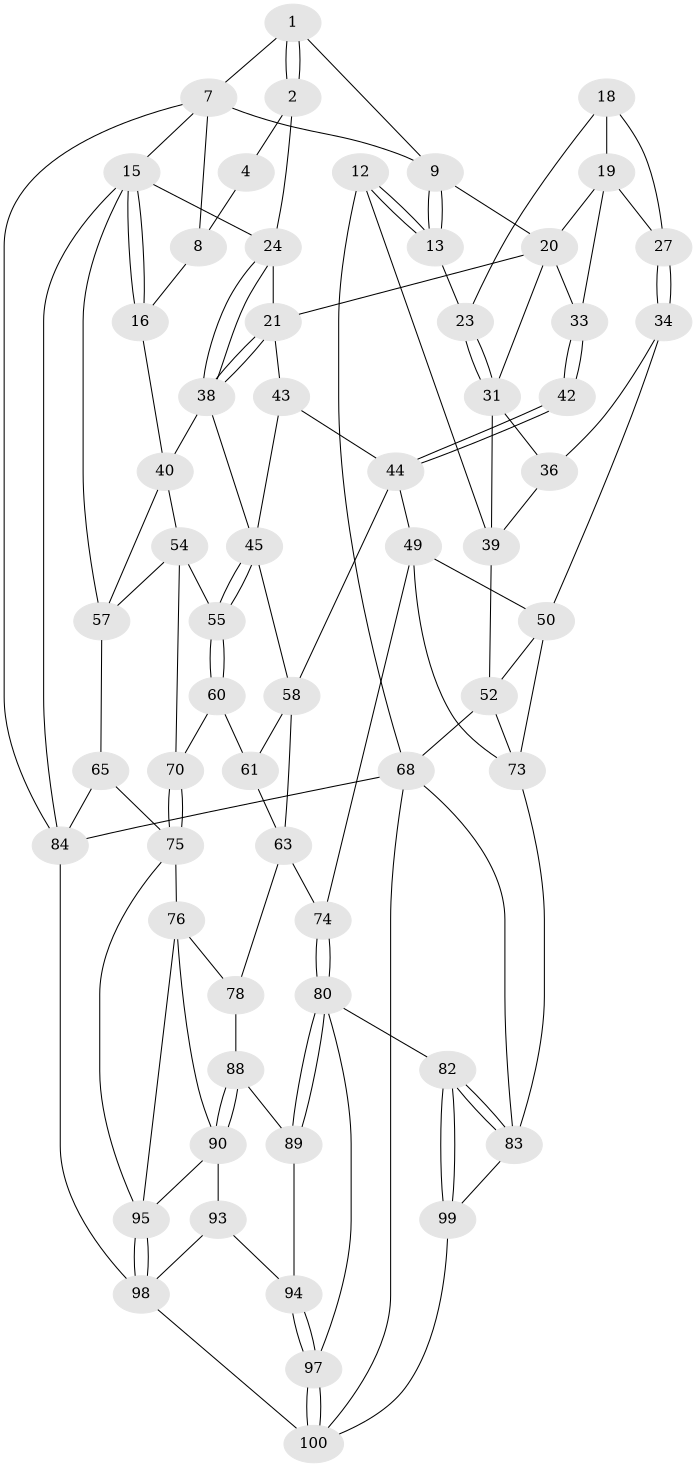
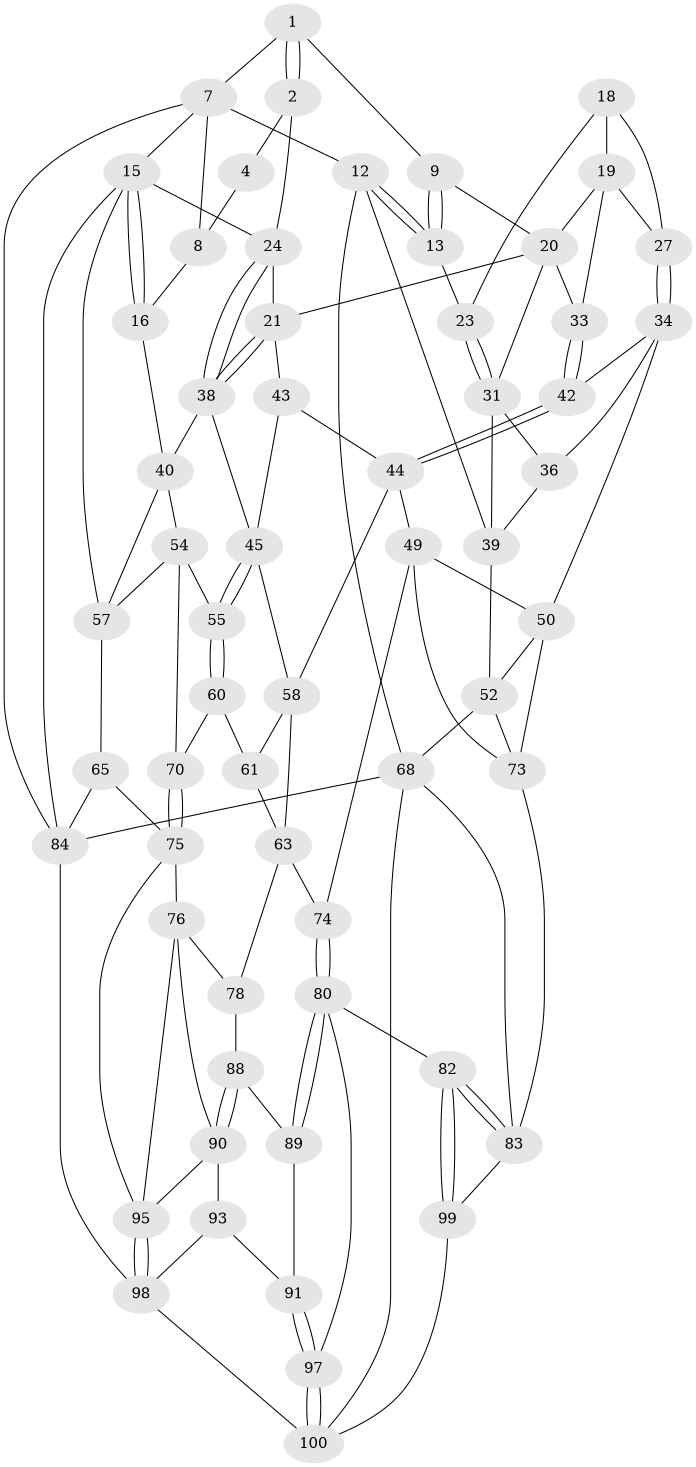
(323, 133) -> (282, 134)
none -> (615, 360)
(294, 1294) -> (294, 1294)
